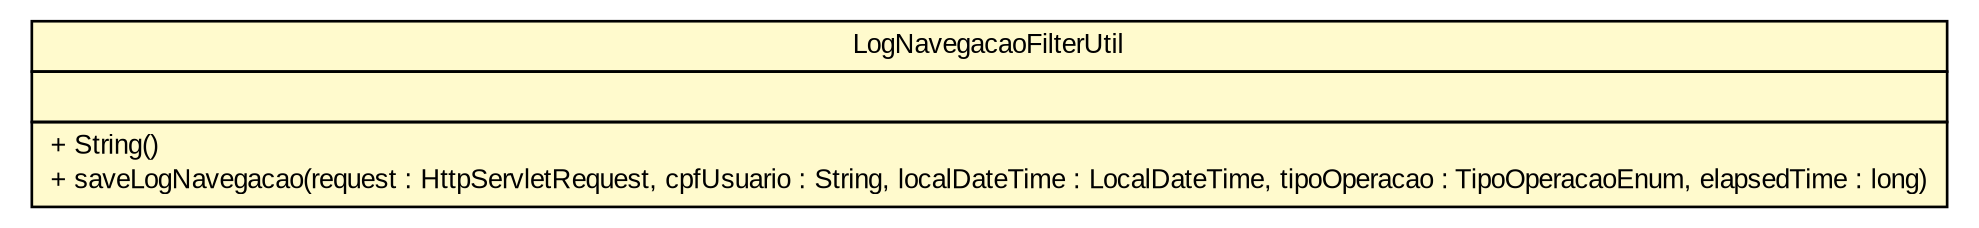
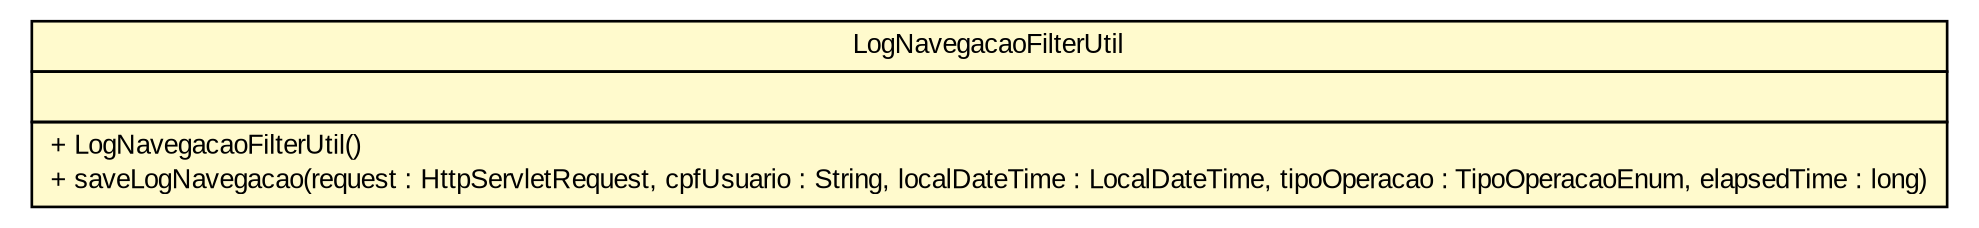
(105, 146) -> (207, 146)
